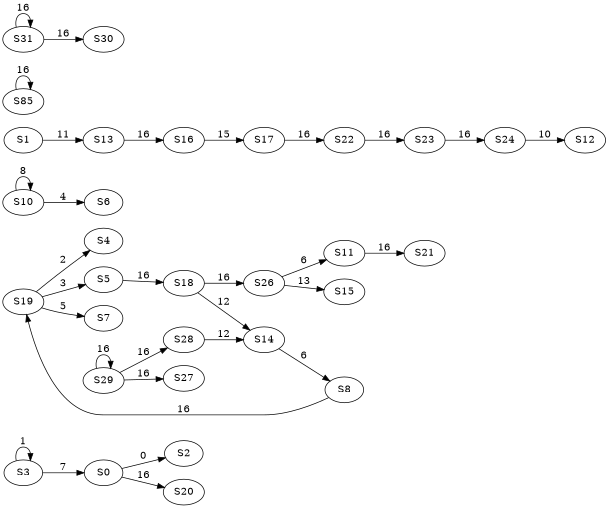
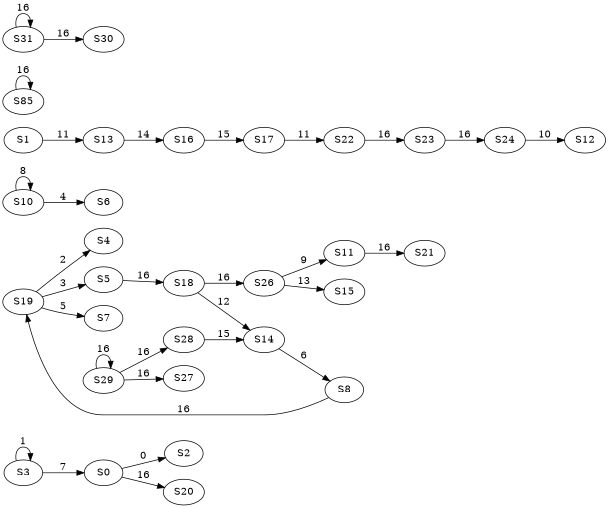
(144, 135) -> (144, 135)
(304, 135) -> (304, 135)
(304, 261) -> (304, 261)
(224, 334) -> (224, 334)
